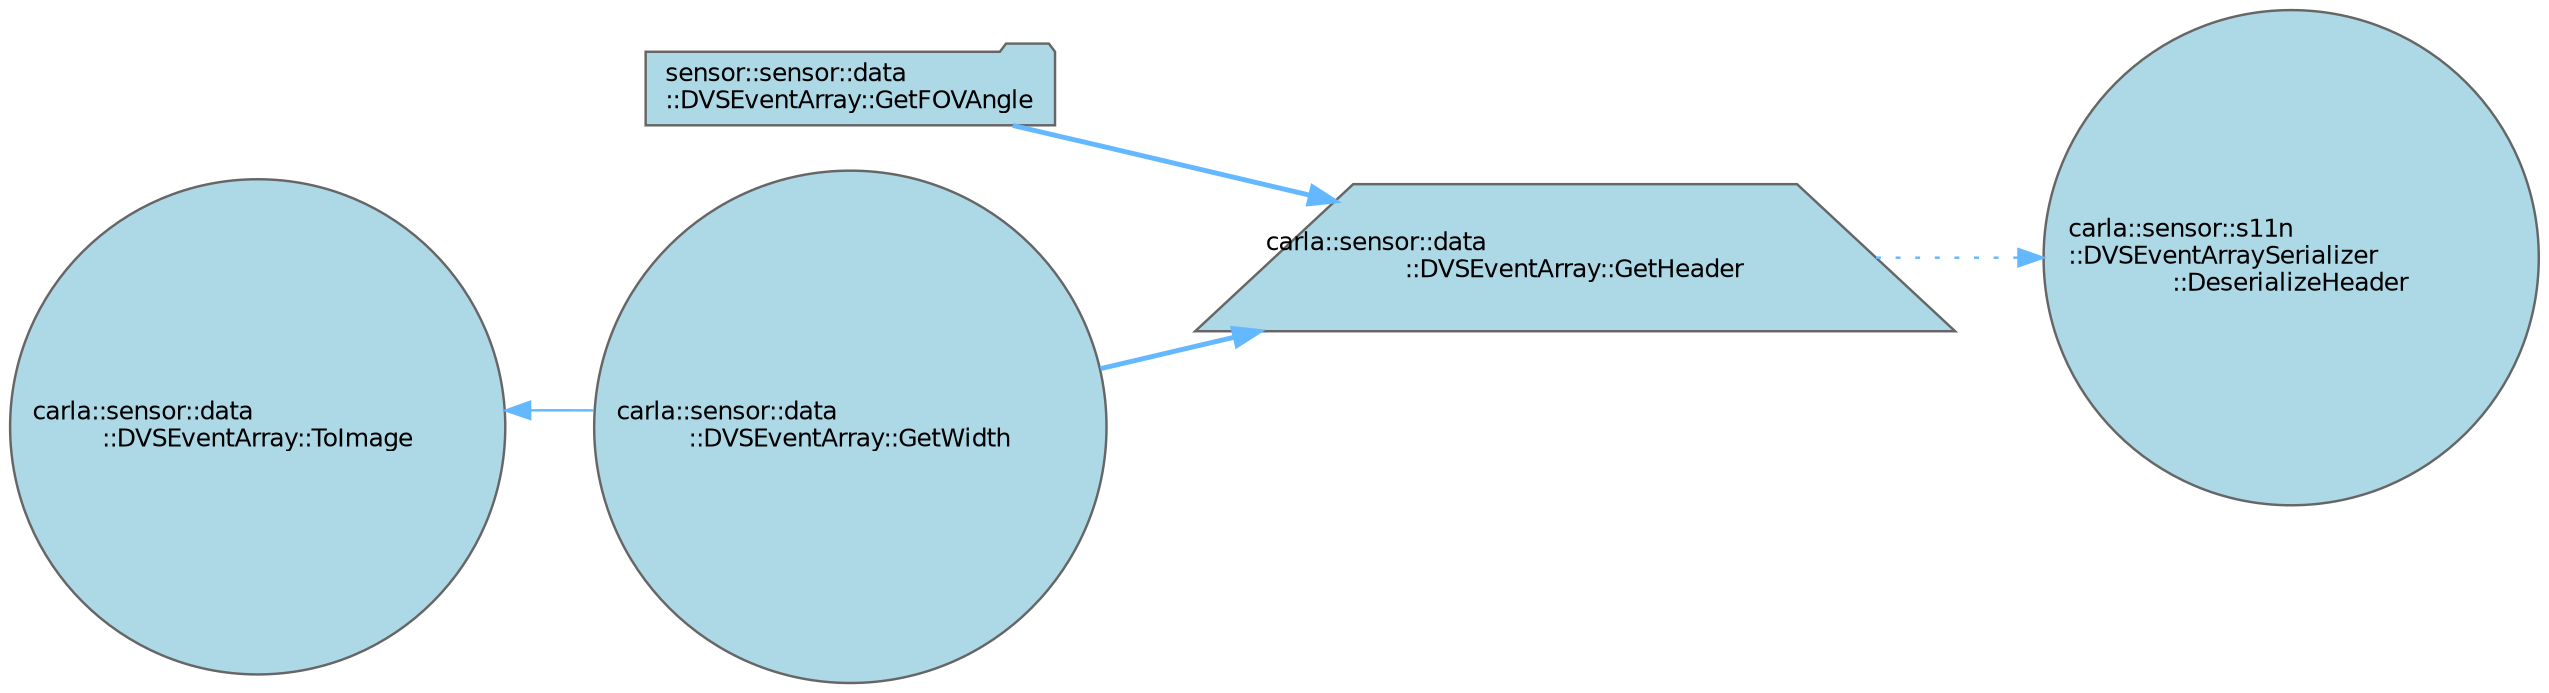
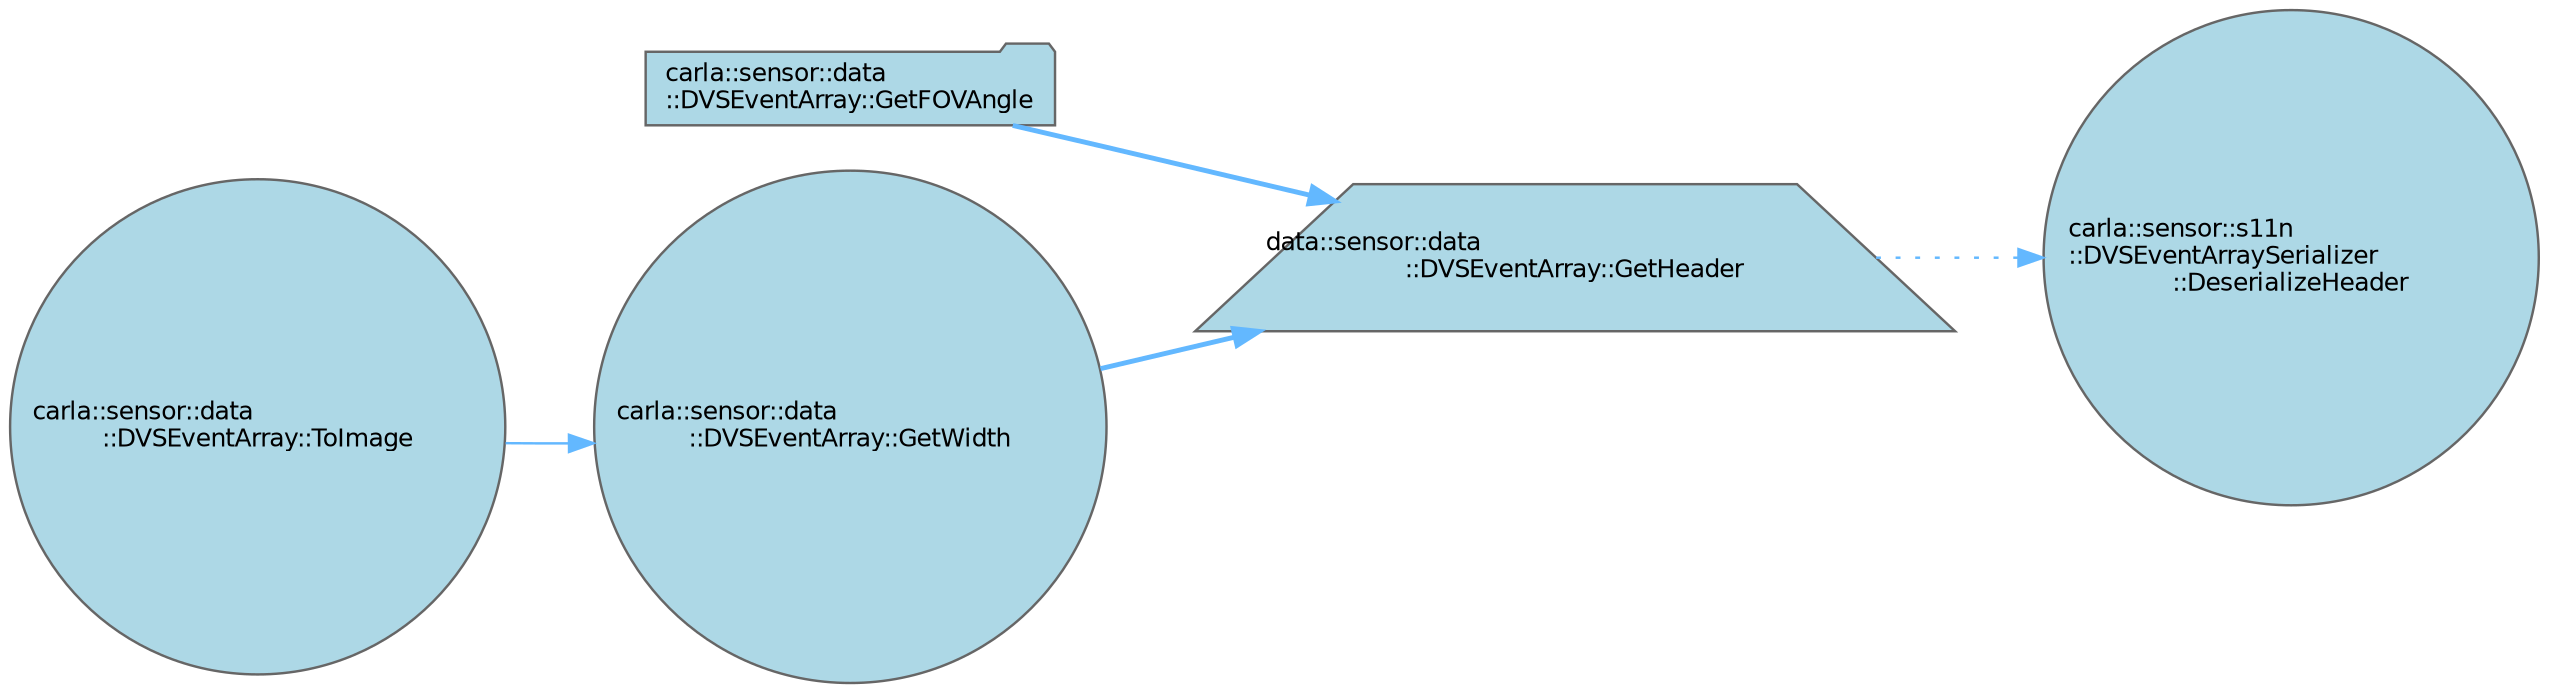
(850, 89) -> (850, 89)
(1575, 258) -> (1575, 258)
(562, 410) -> (537, 443)
